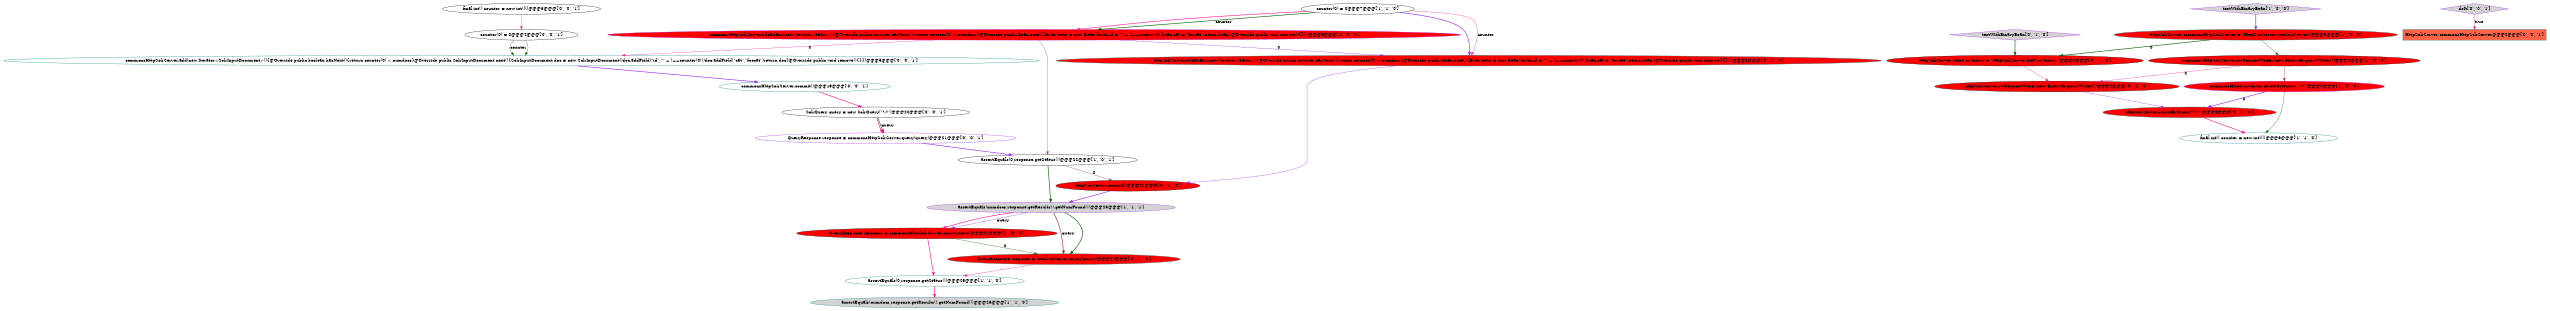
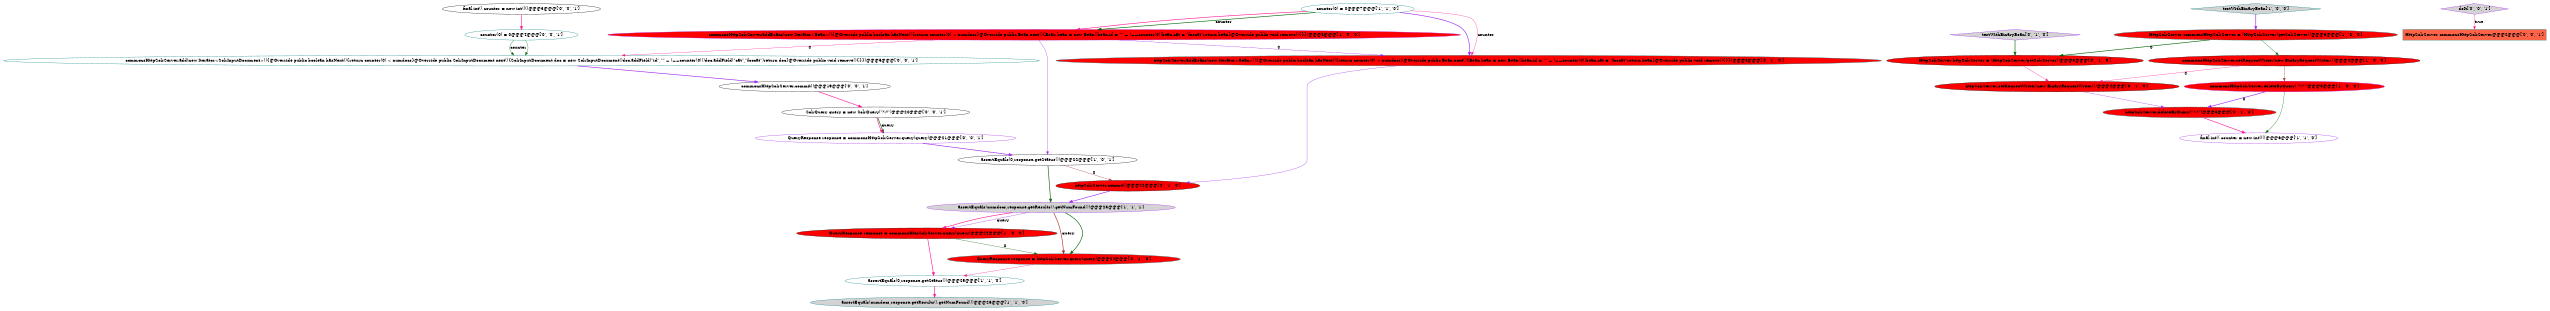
(1358, 9) -> (1358, 9)
(2256, 9) -> (2256, 9)
(521, 20) -> (521, 20)
(521, 35) -> (521, 35)
(805, 86) -> (805, 86)
(2259, 138) -> (2259, 138)
